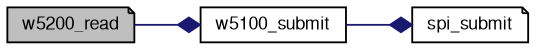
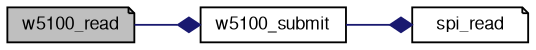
(71, 25) -> (71, 25)
(470, 25) -> (470, 25)
